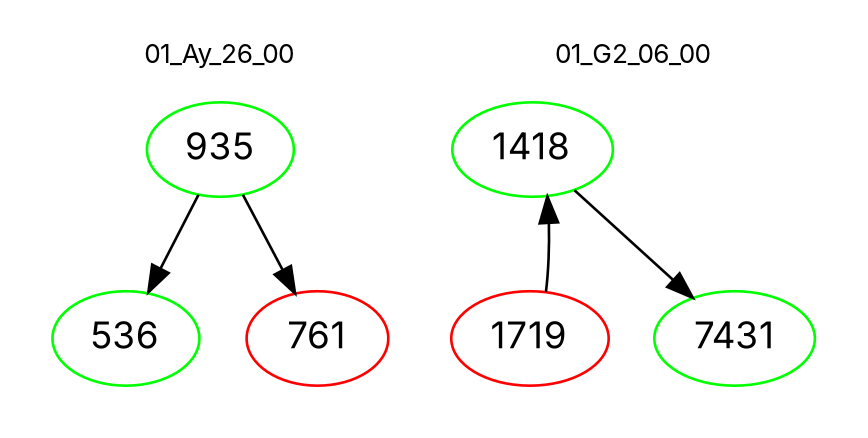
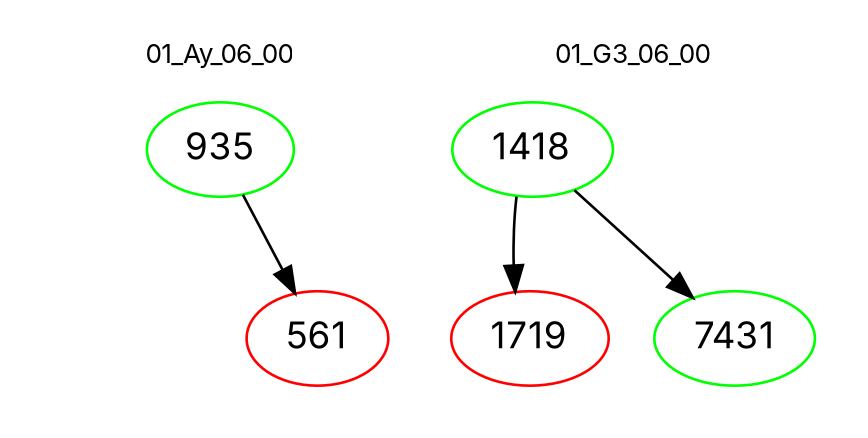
(220, 56) -> (220, 56)
(634, 56) -> (634, 56)
(549, 258) -> (514, 231)
(126, 338) -> none
(317, 338) -> (317, 338)
